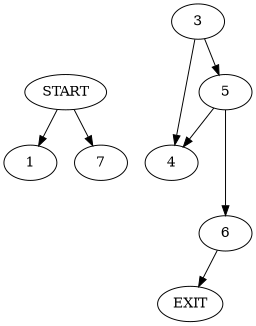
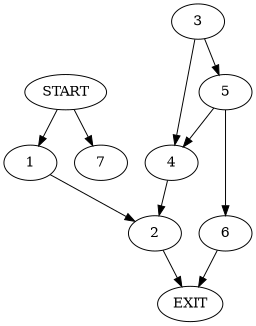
none -> (155, 233)
